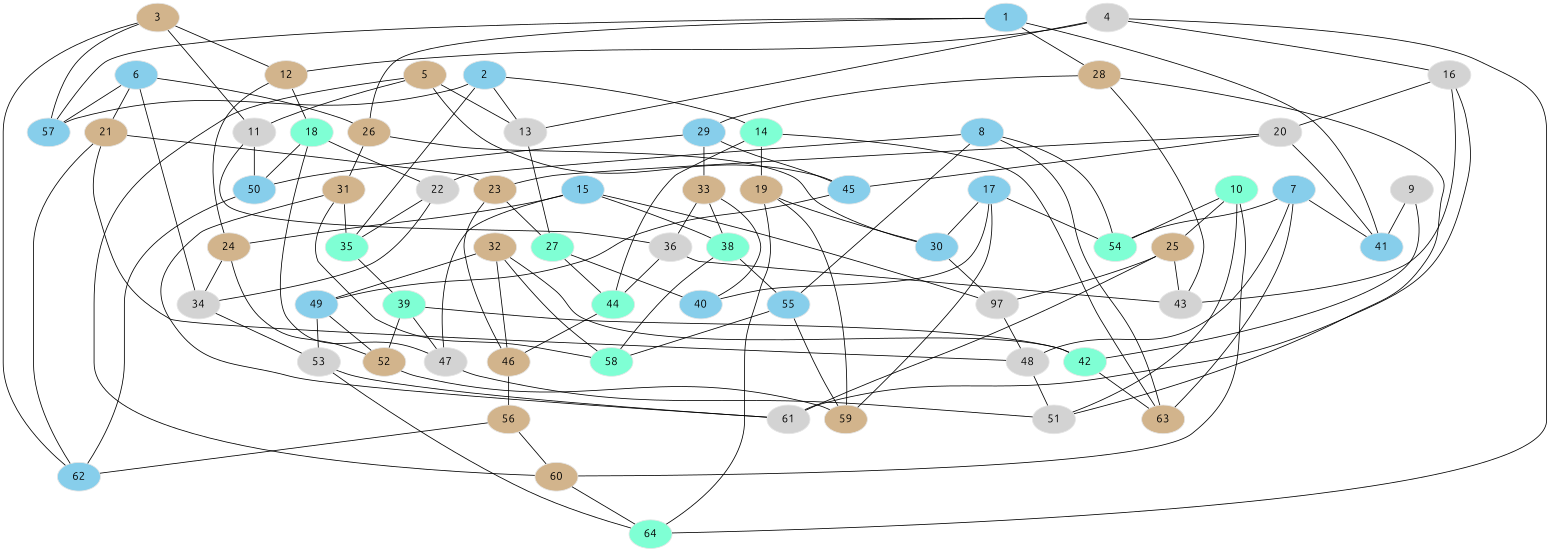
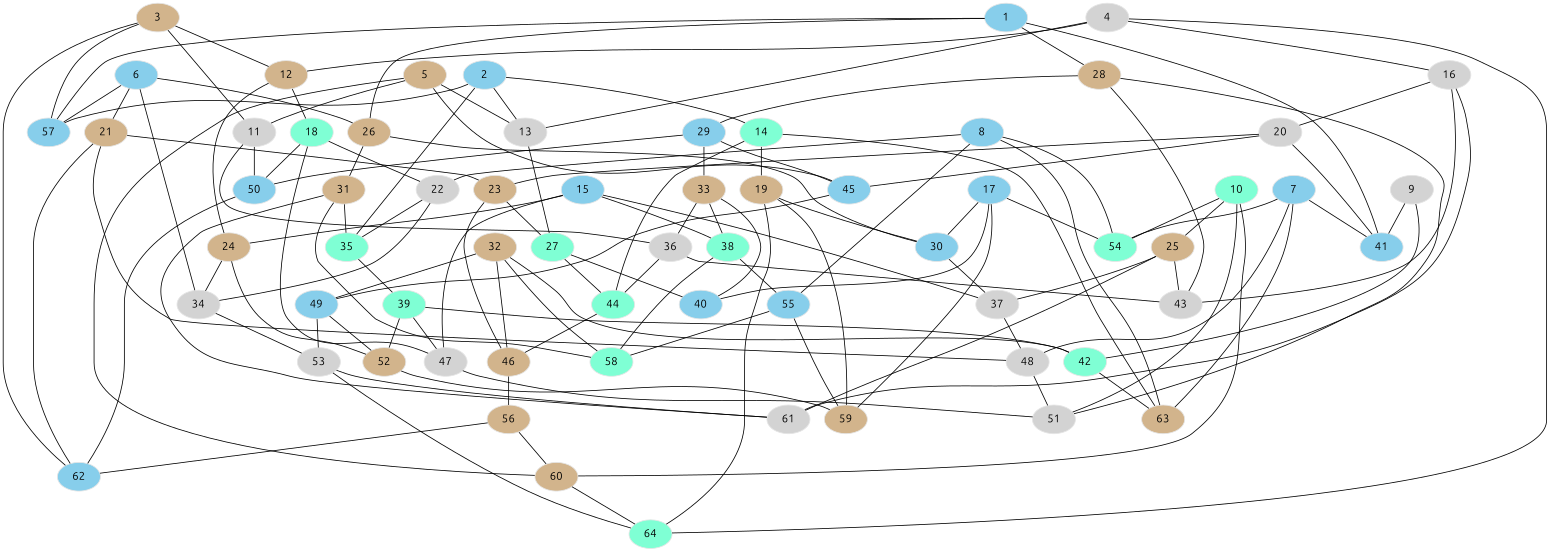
(997, 305) -> (997, 305)
